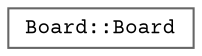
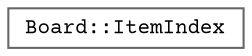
(101, 28) -> (126, 28)
